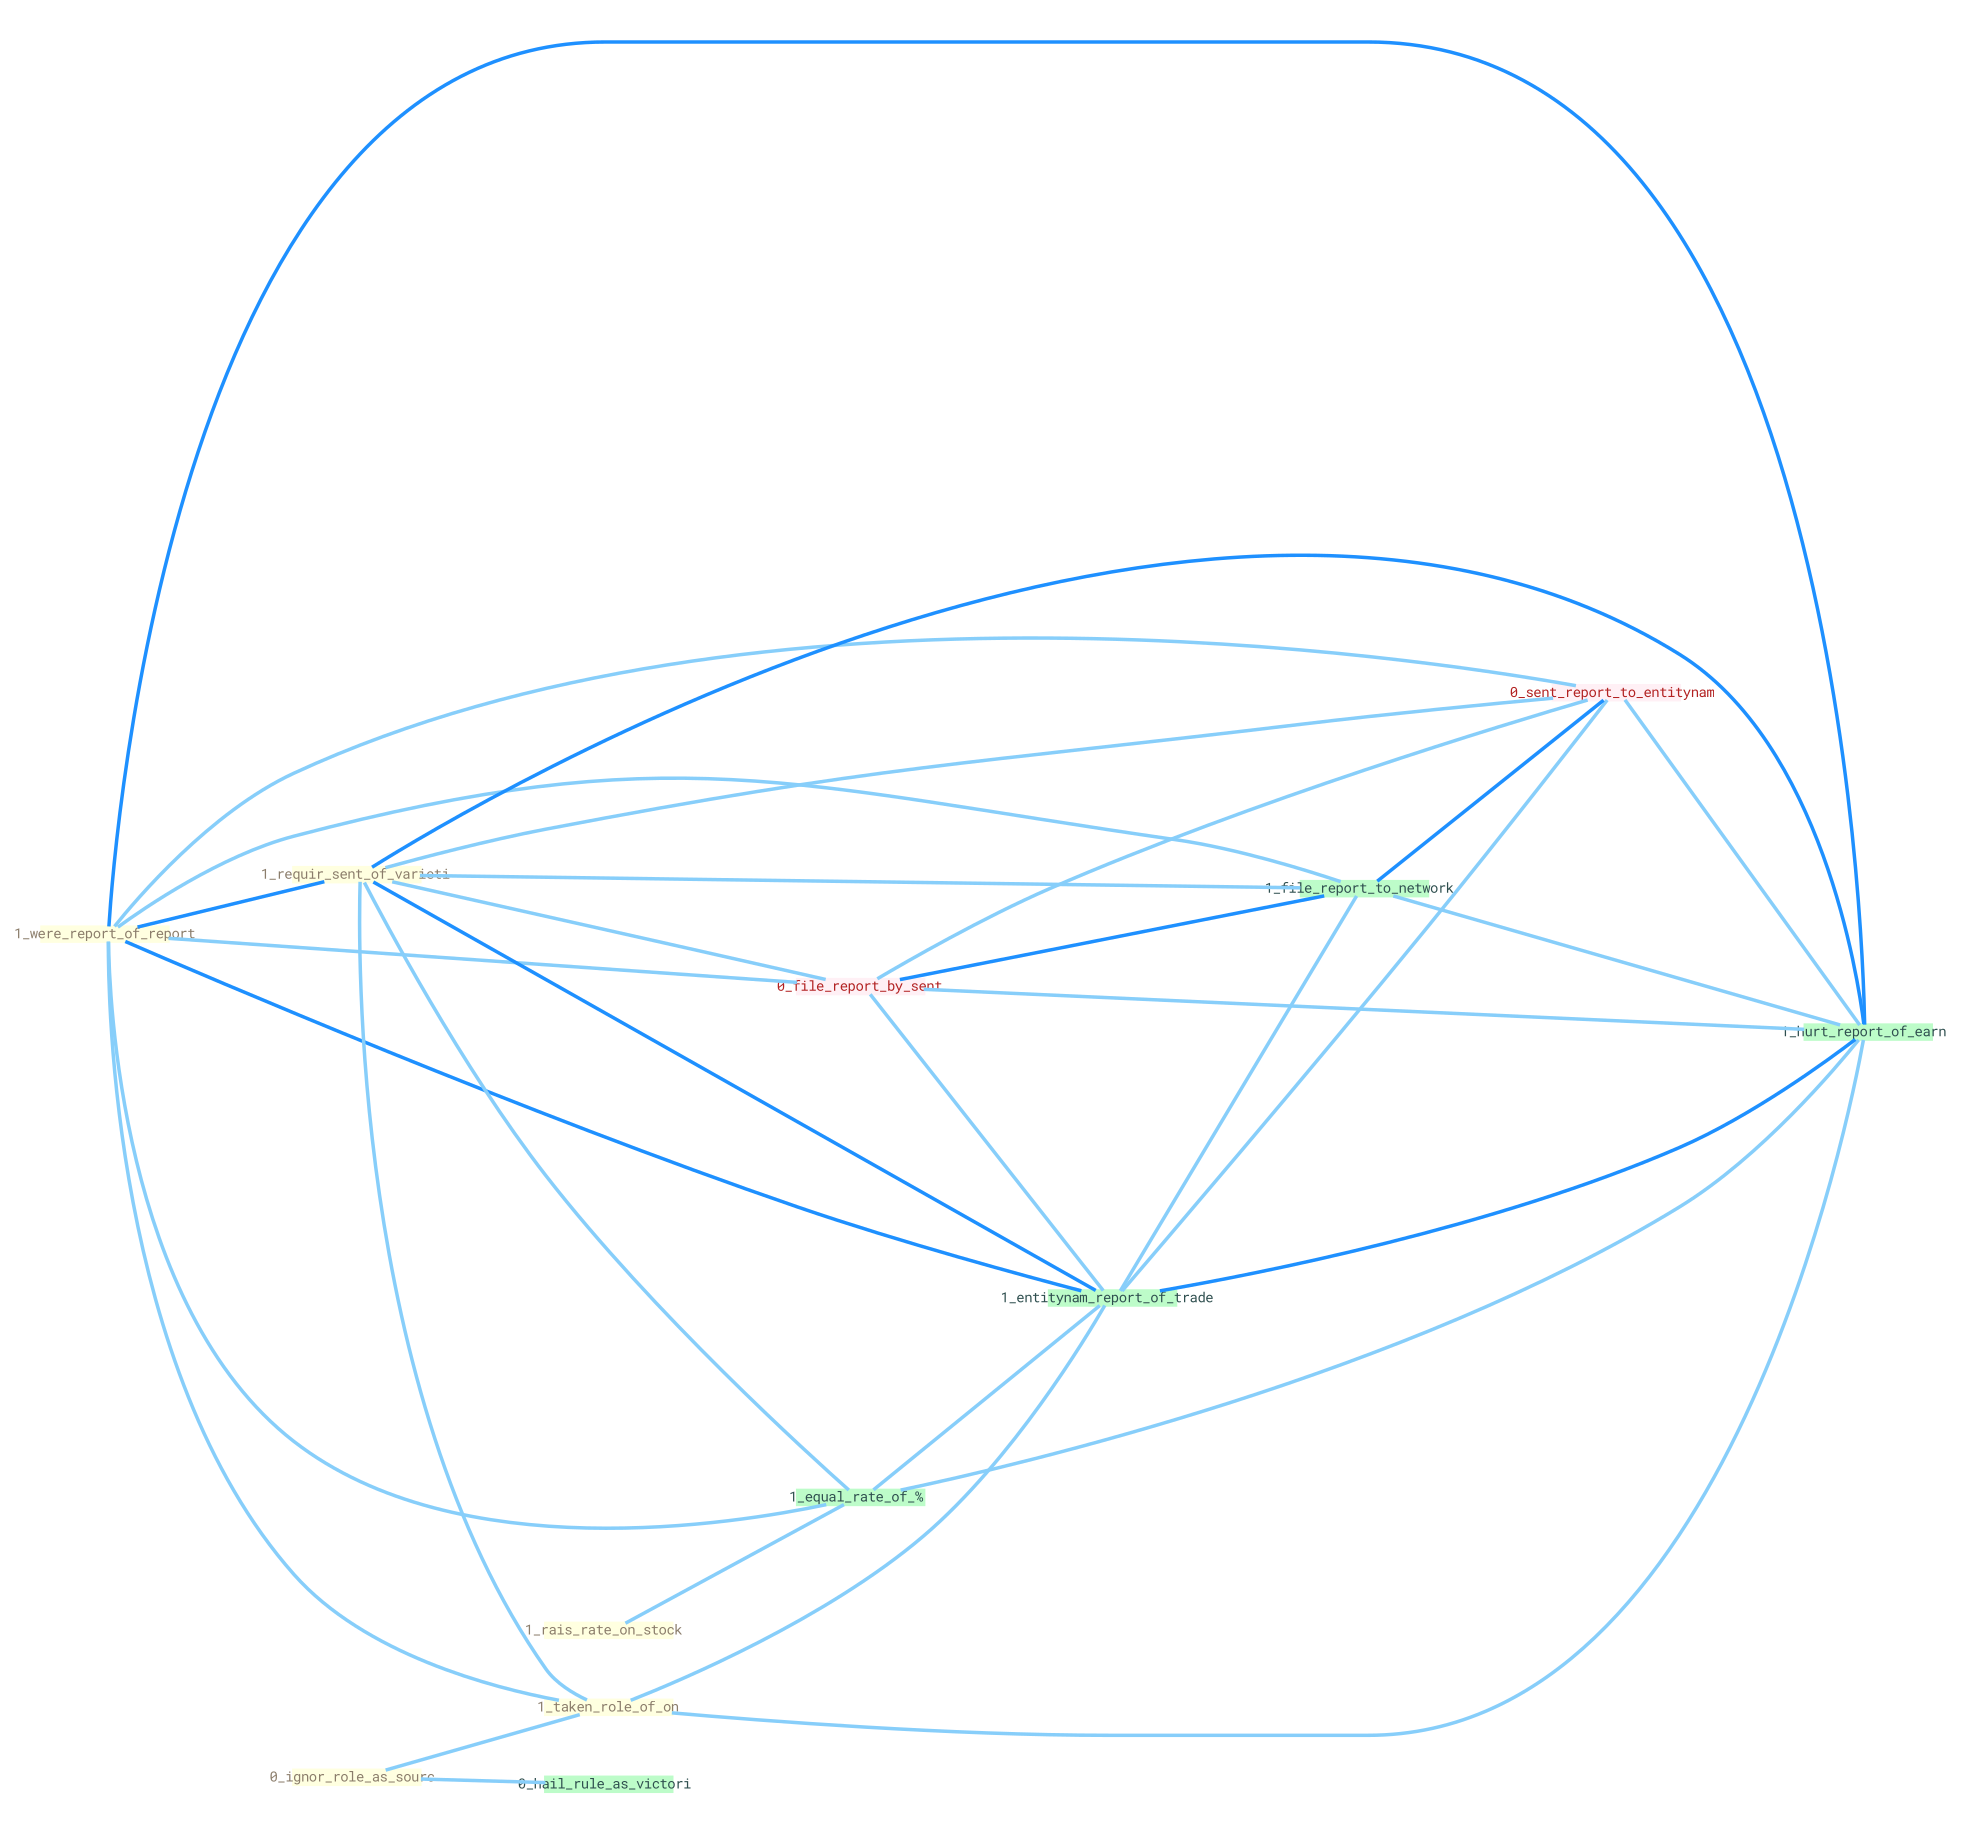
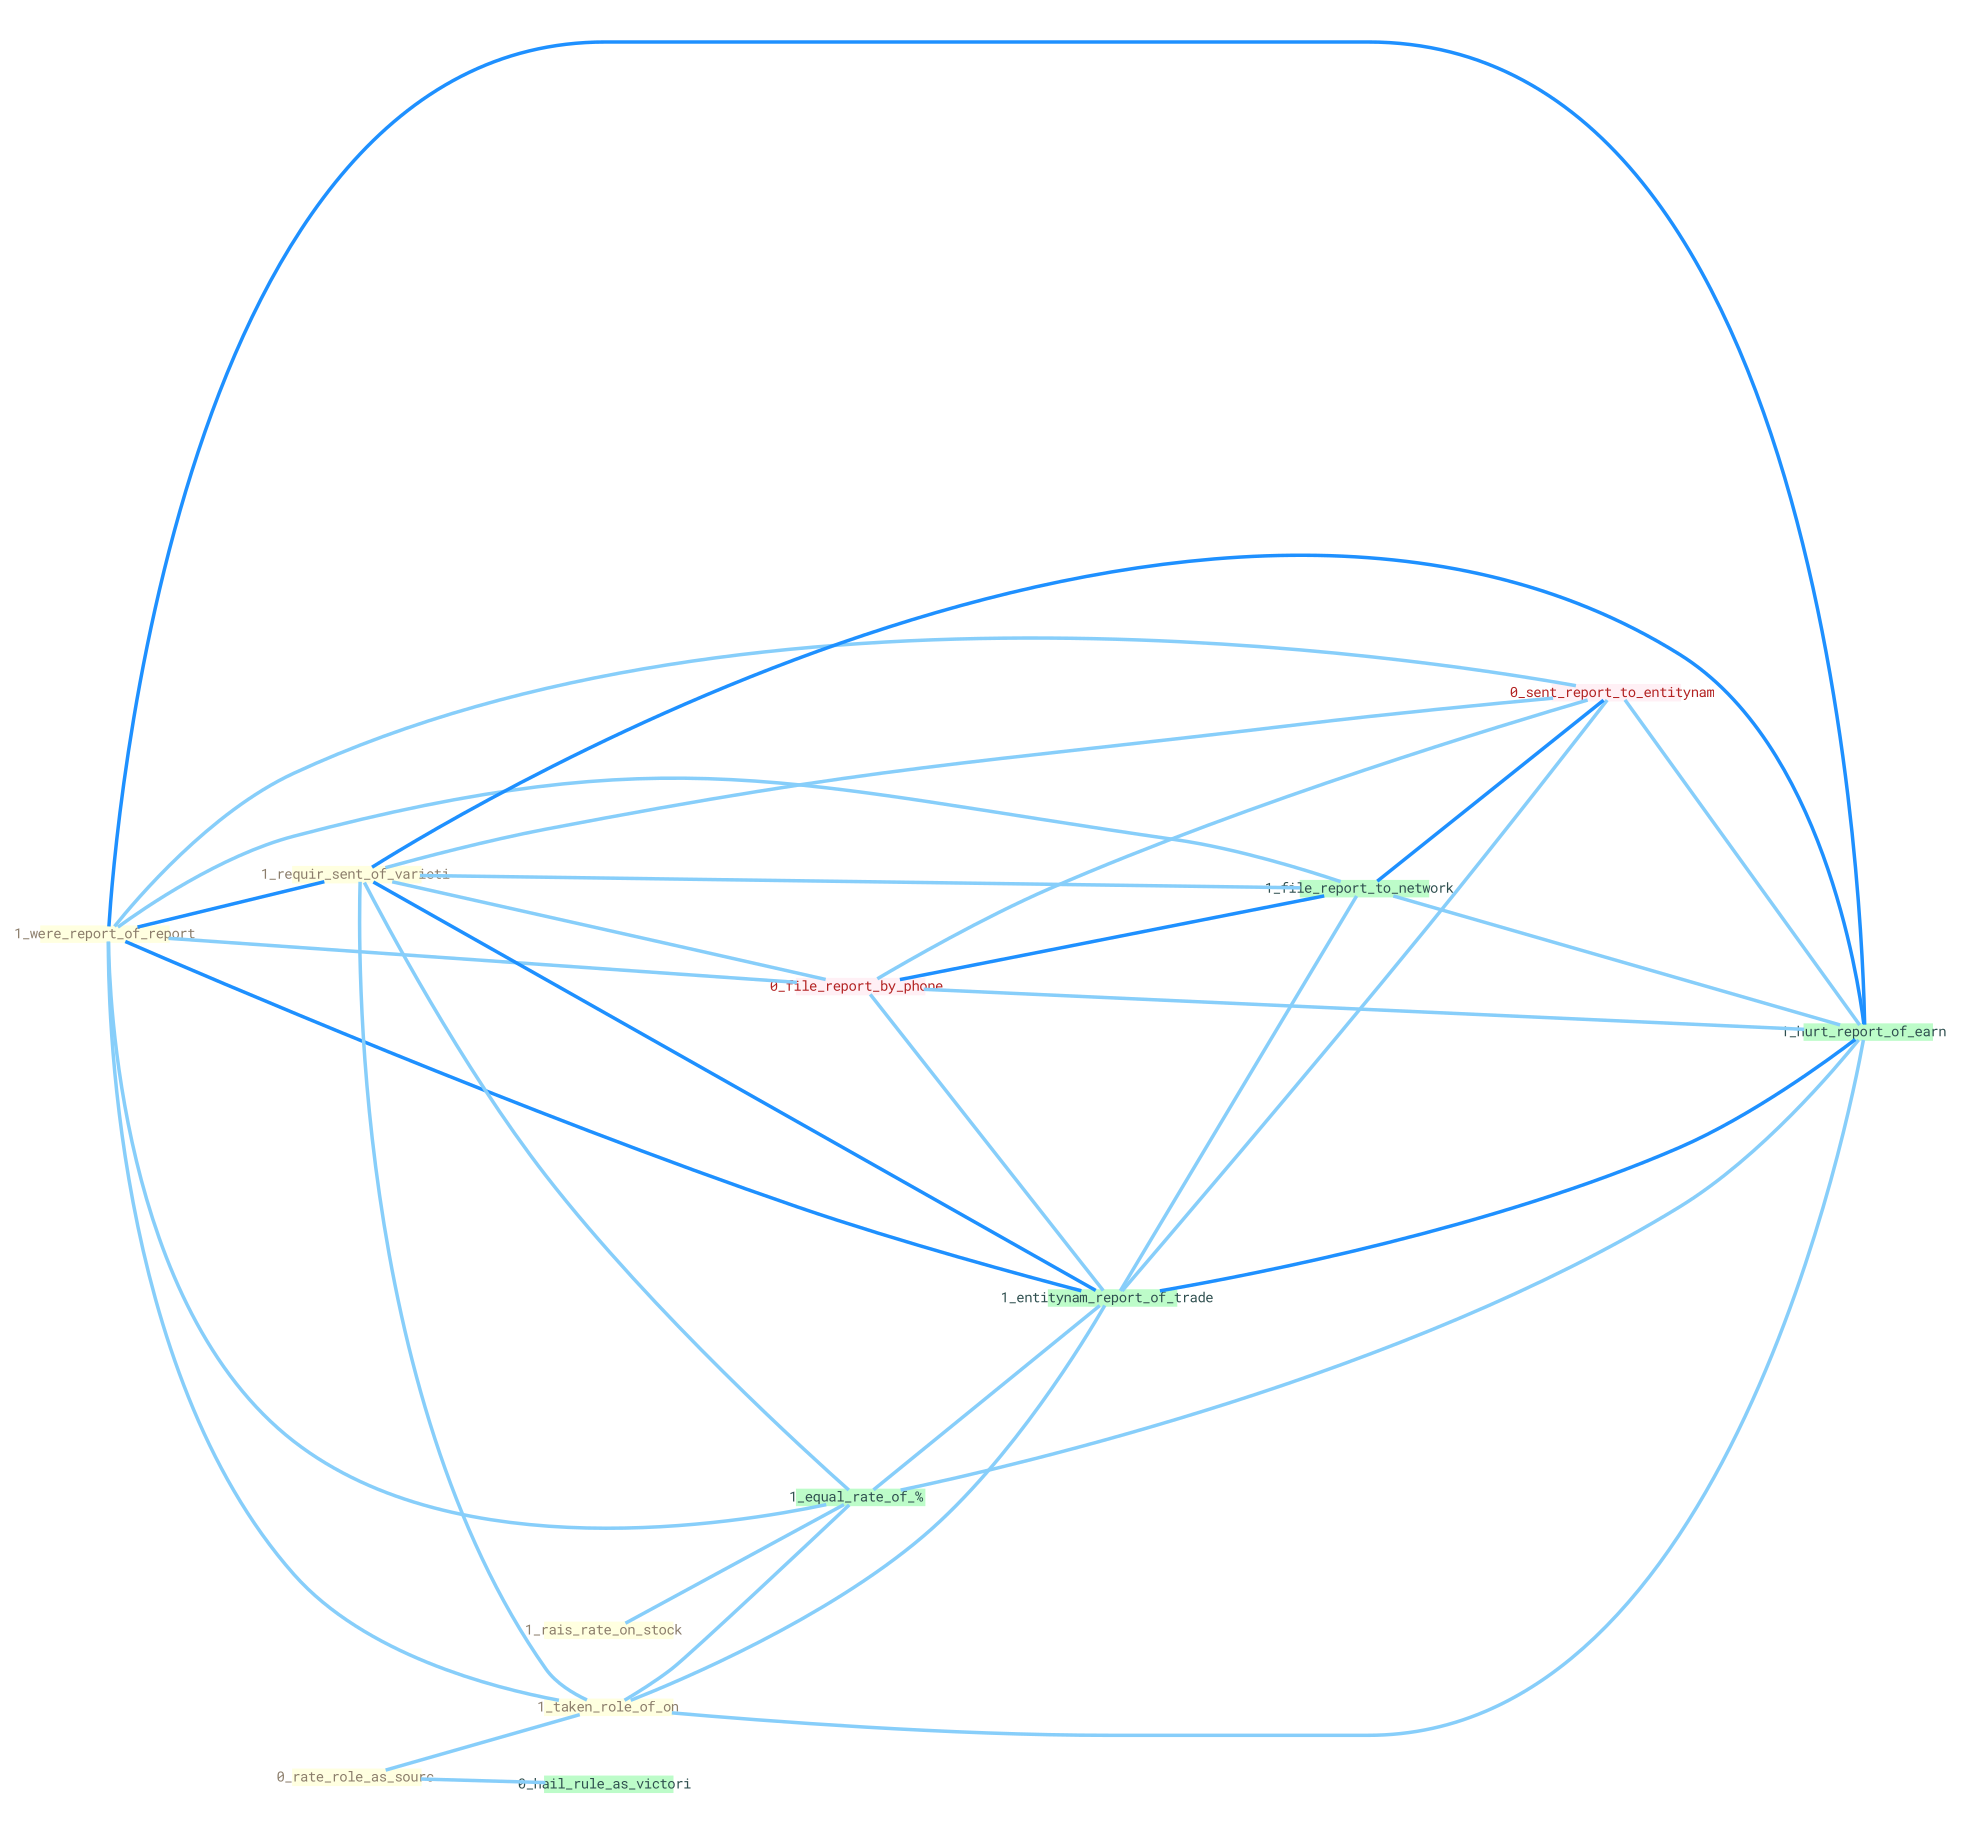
(861, 987) -> (861, 987)
none -> (740, 1607)
(357, 1777) -> (357, 1777)
